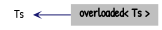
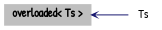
(55, 15) -> (113, 15)
